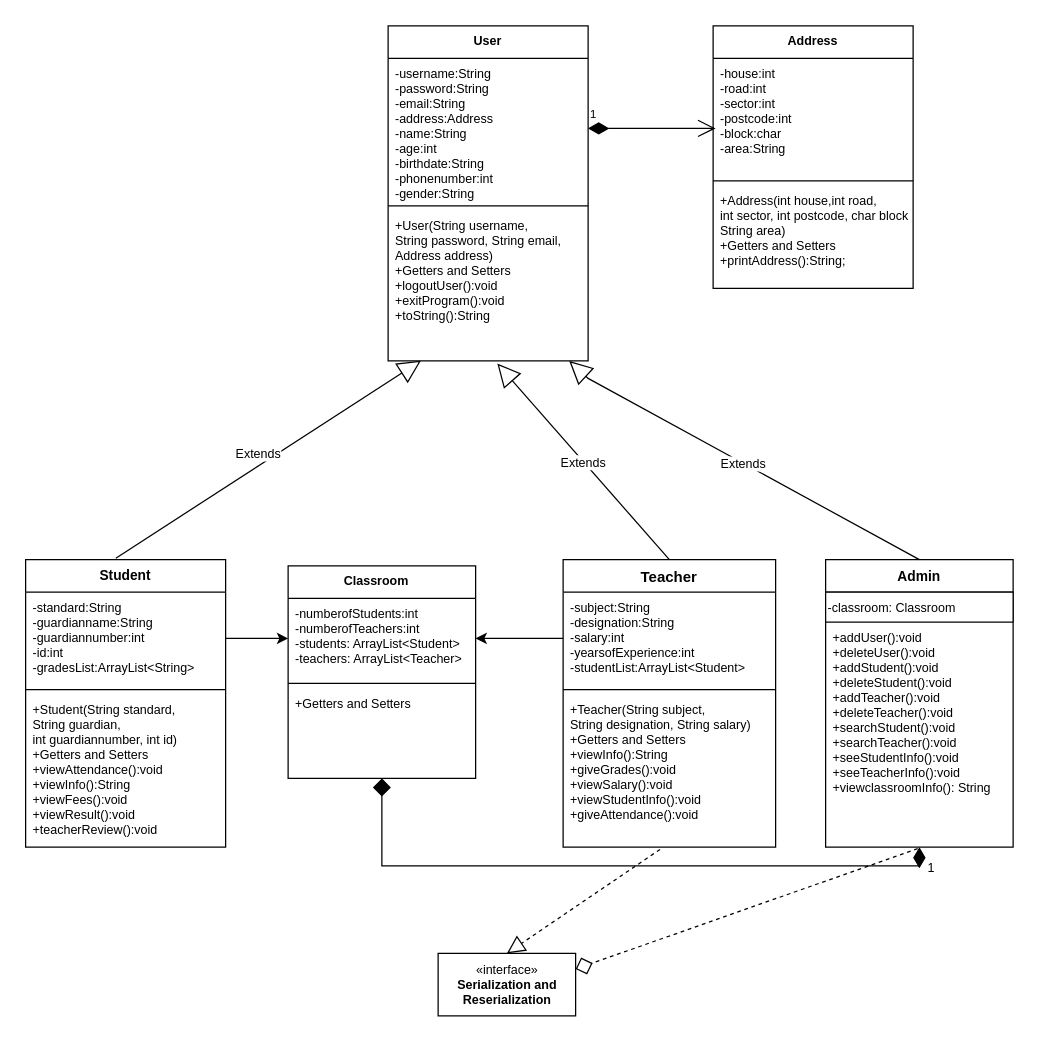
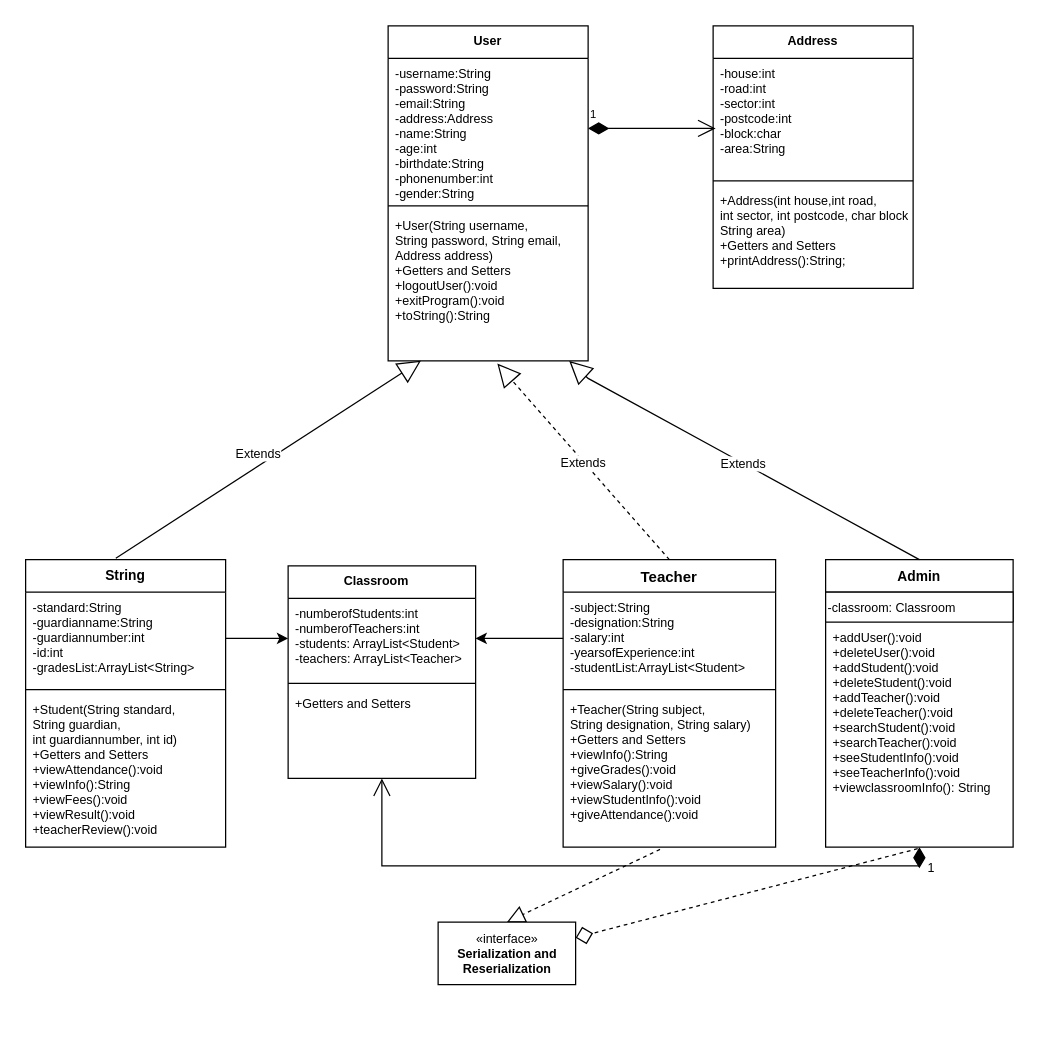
(628, 513) -> (628, 513)
(125, 575) -> (125, 575)
(382, 796) -> (382, 789)
(507, 984) -> (507, 953)
